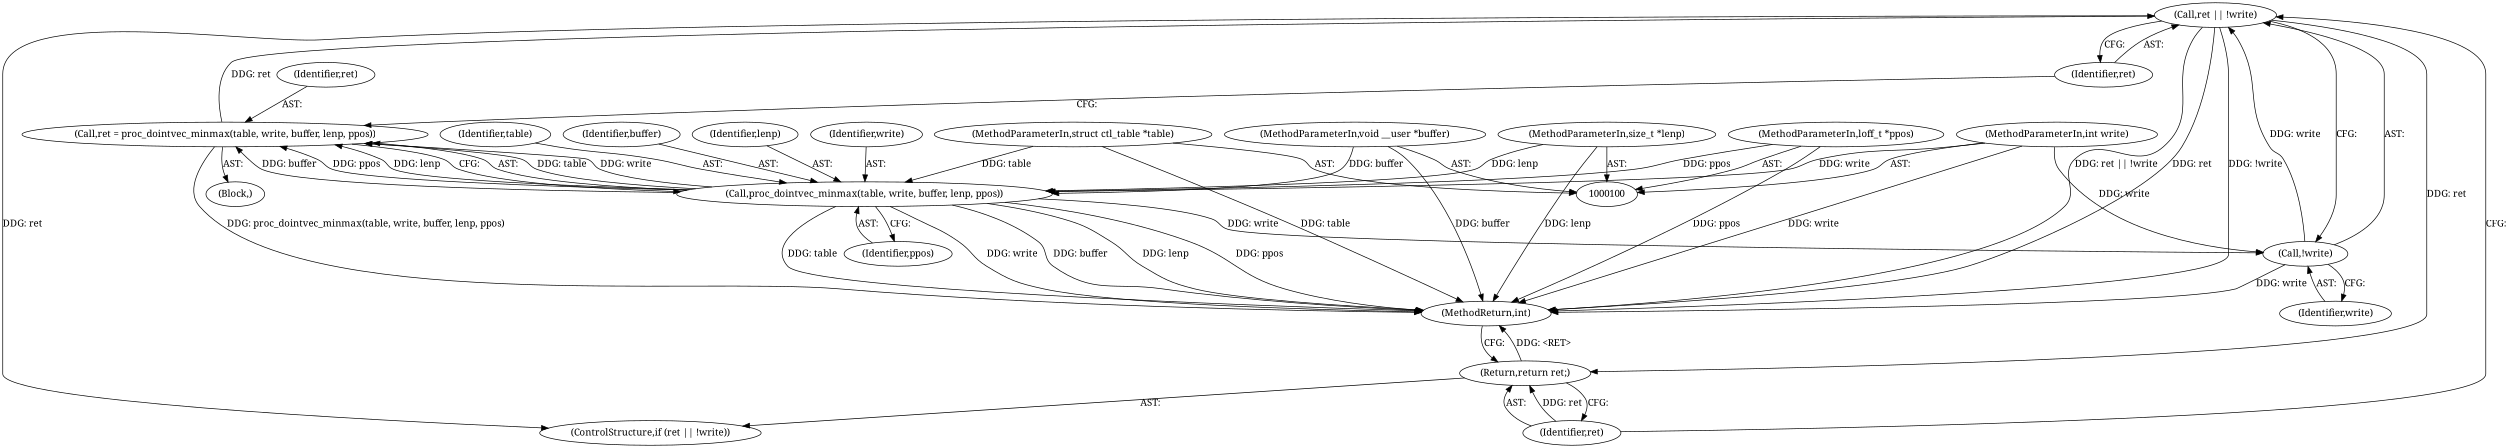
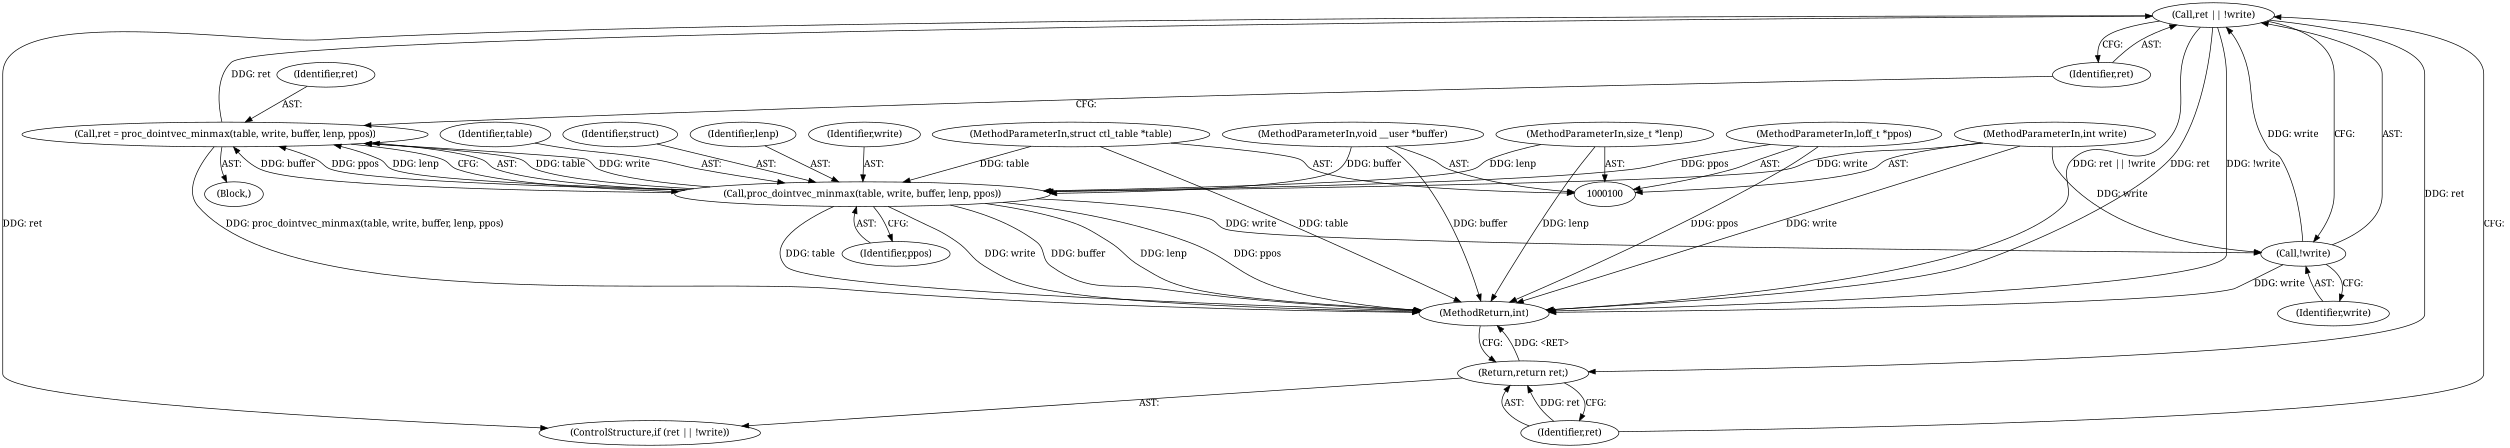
(622, 134) -> (620, 134)
